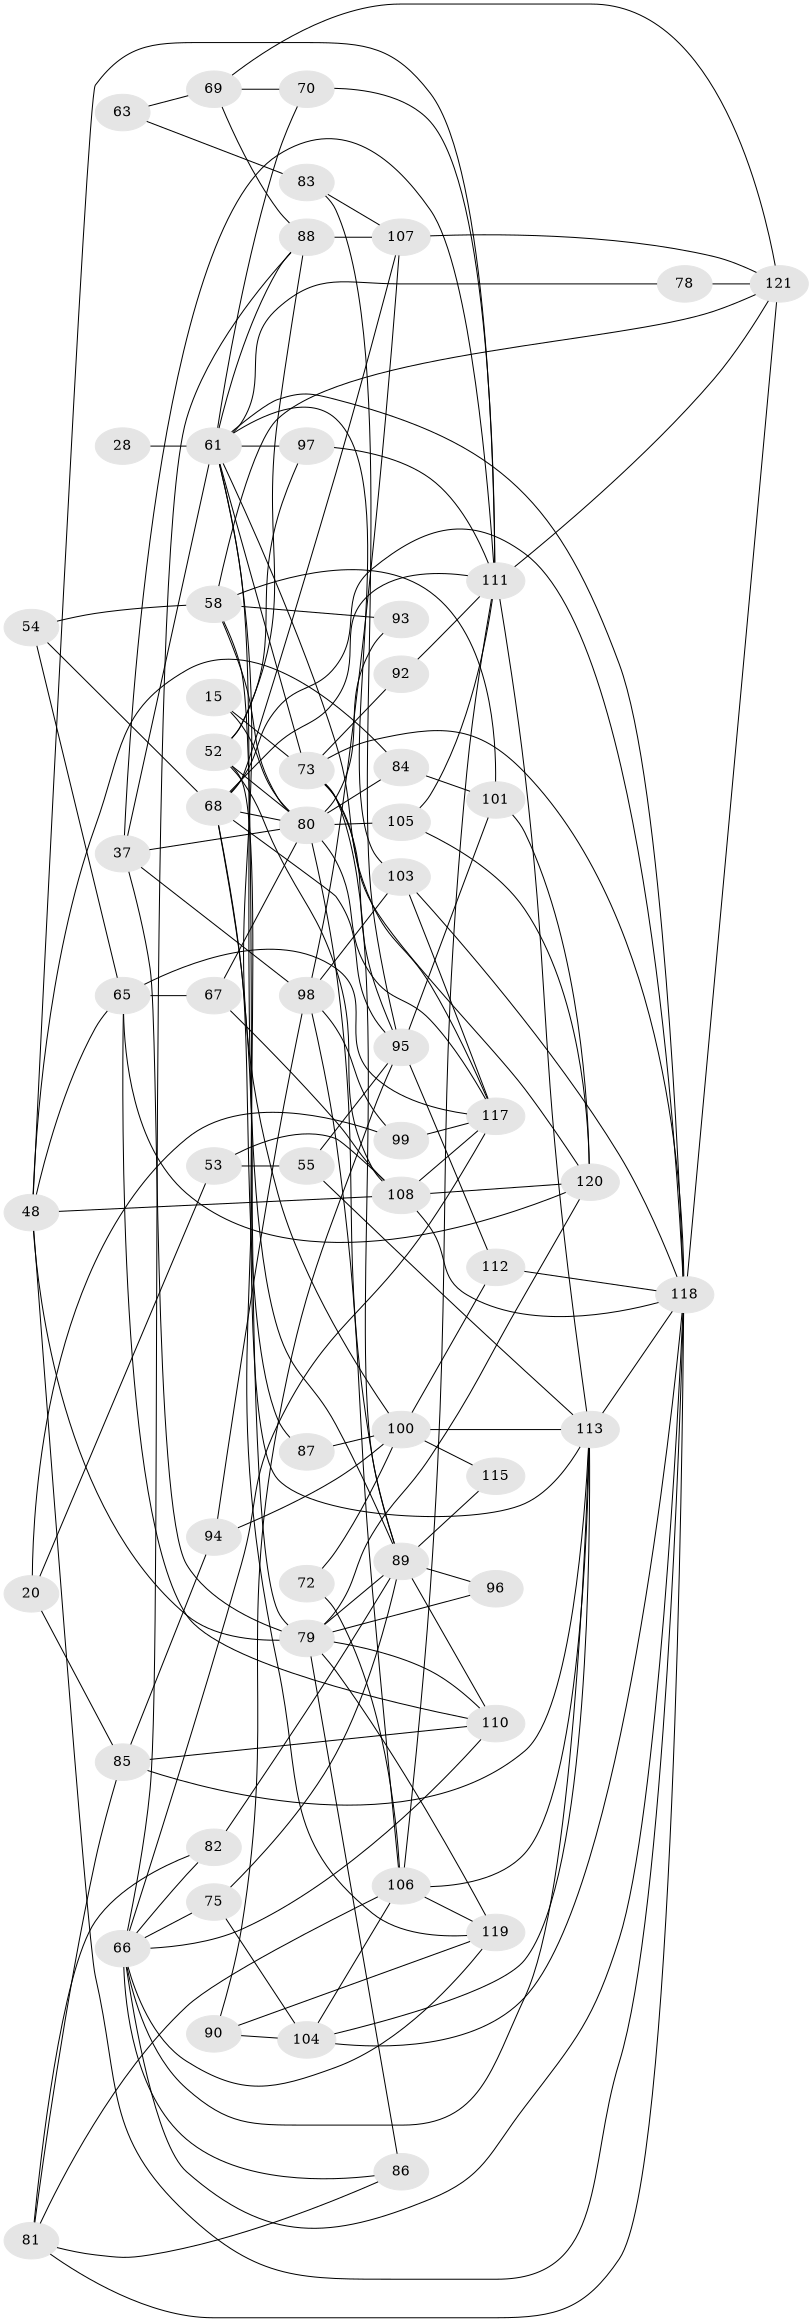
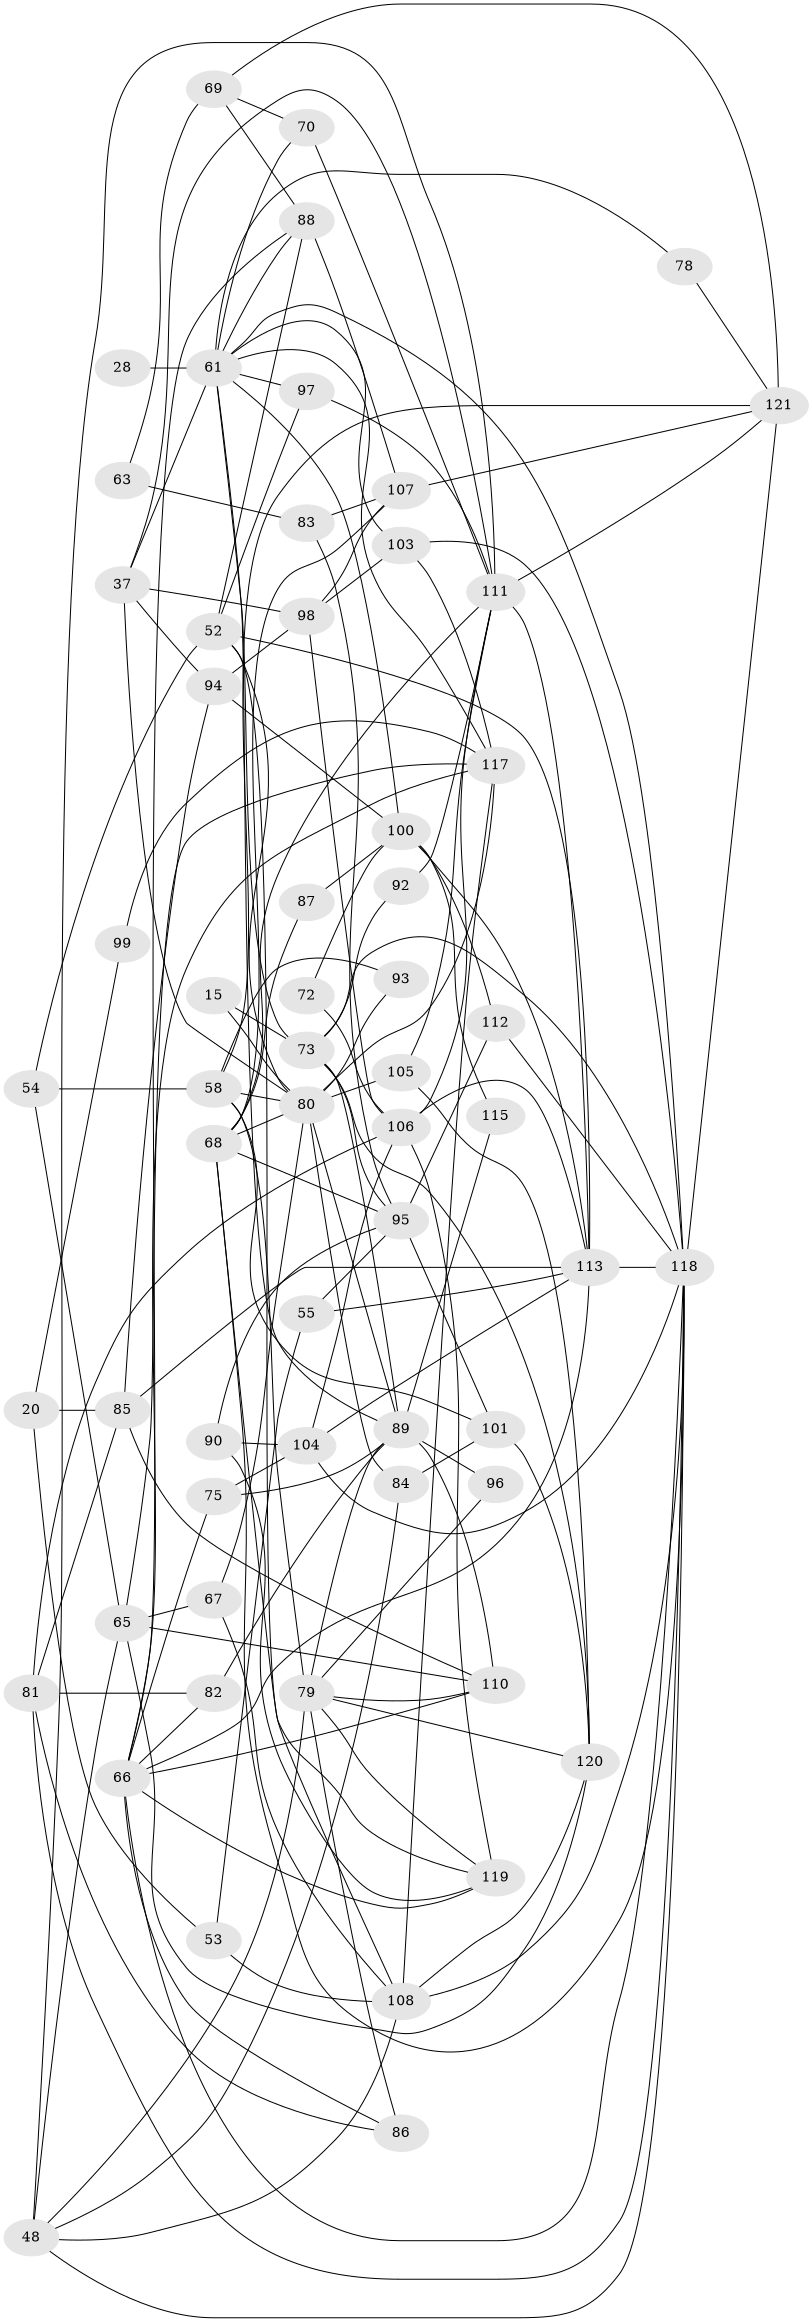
(123, 717) -> (98, 851)
(355, 1071) -> none
(163, 1379) -> (167, 637)
